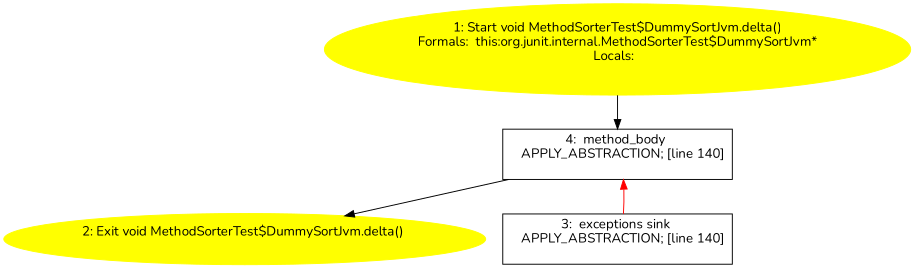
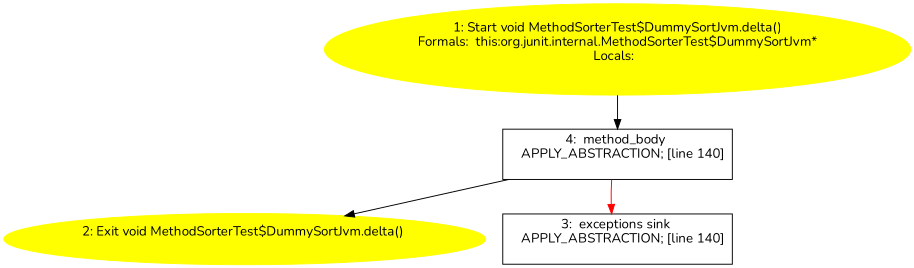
(624, 202) -> (611, 192)
